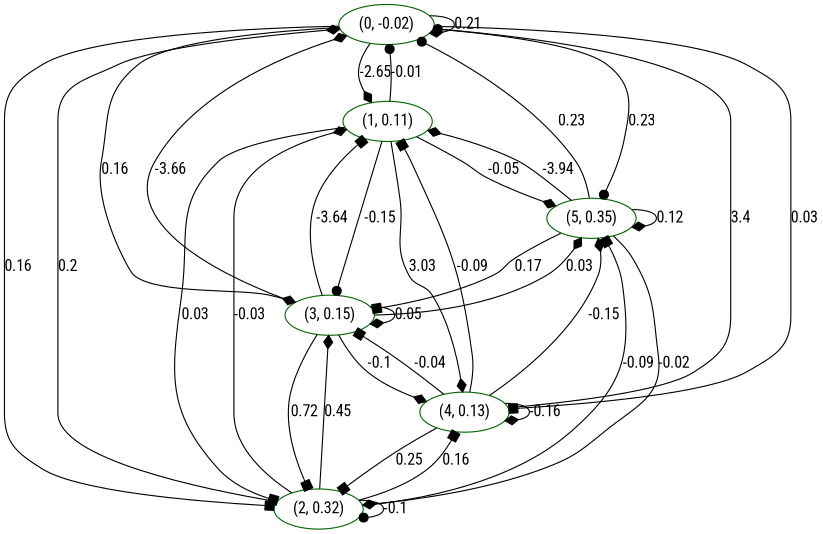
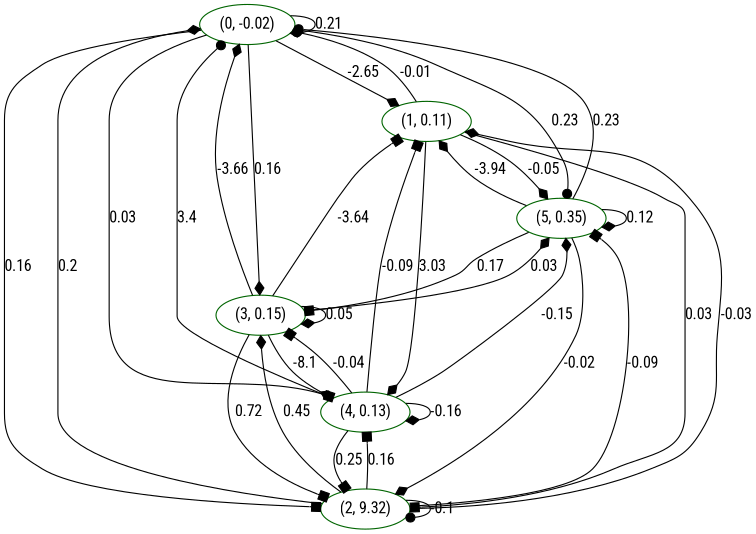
(360, 214) -> none
(380, 364) -> (305, 364)
(319, 509) -> (365, 509)
